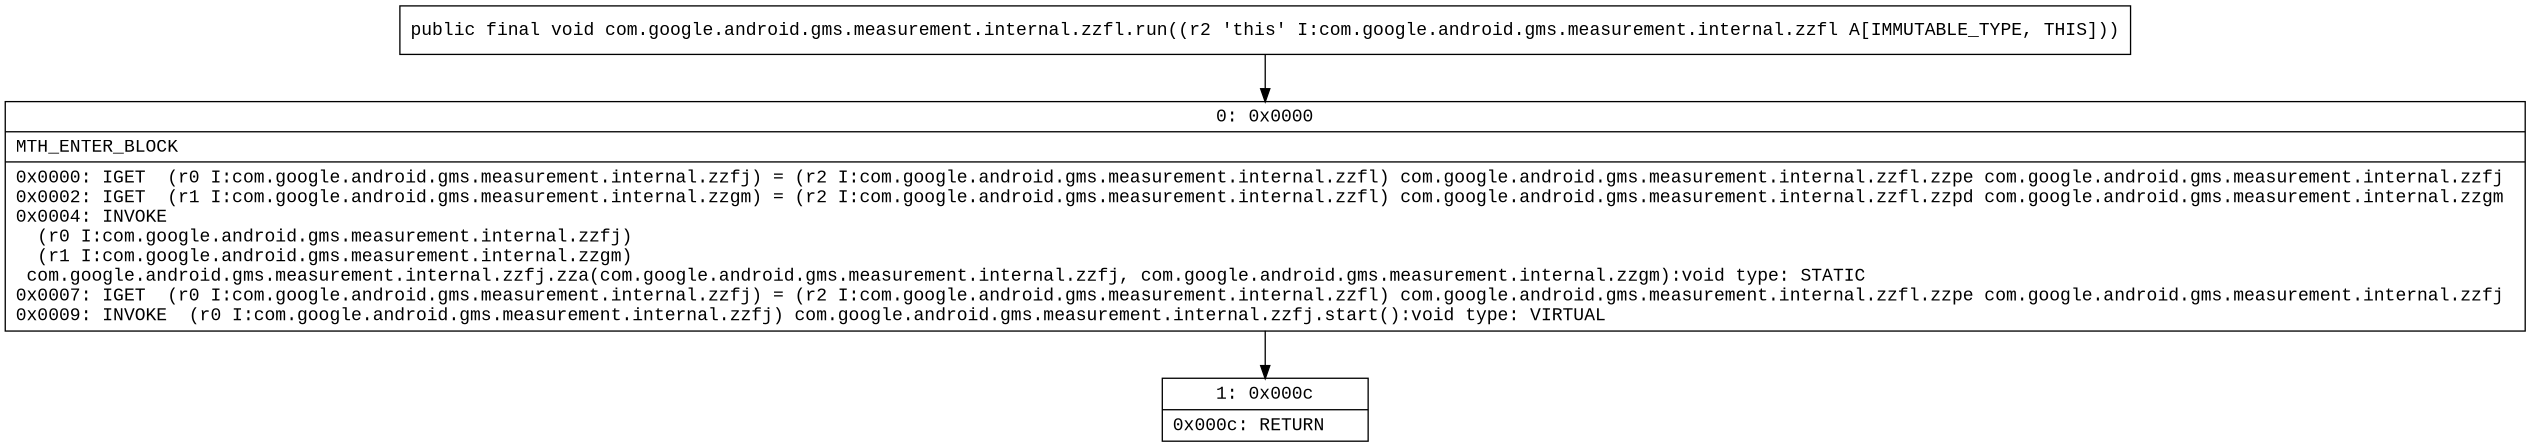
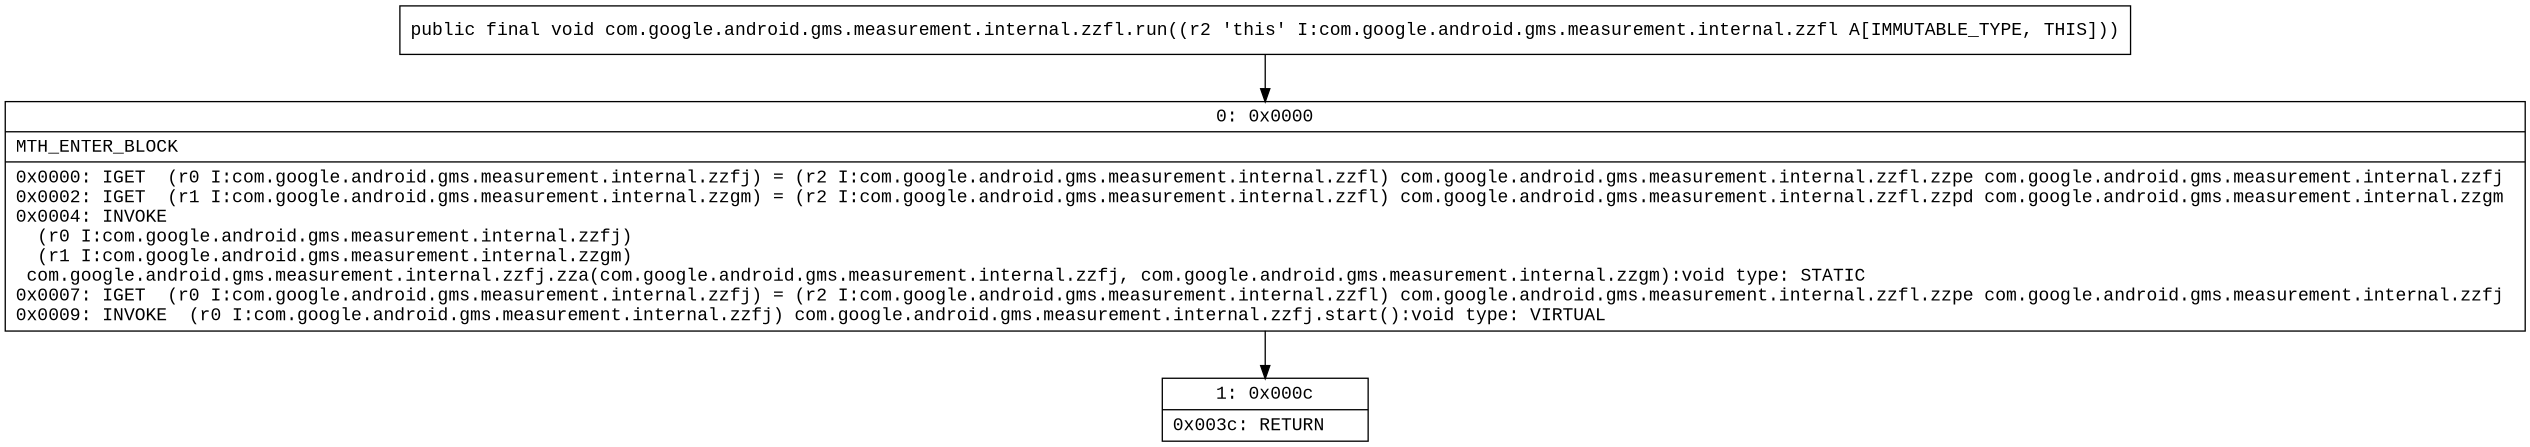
(1265, 425) -> (1265, 425)
